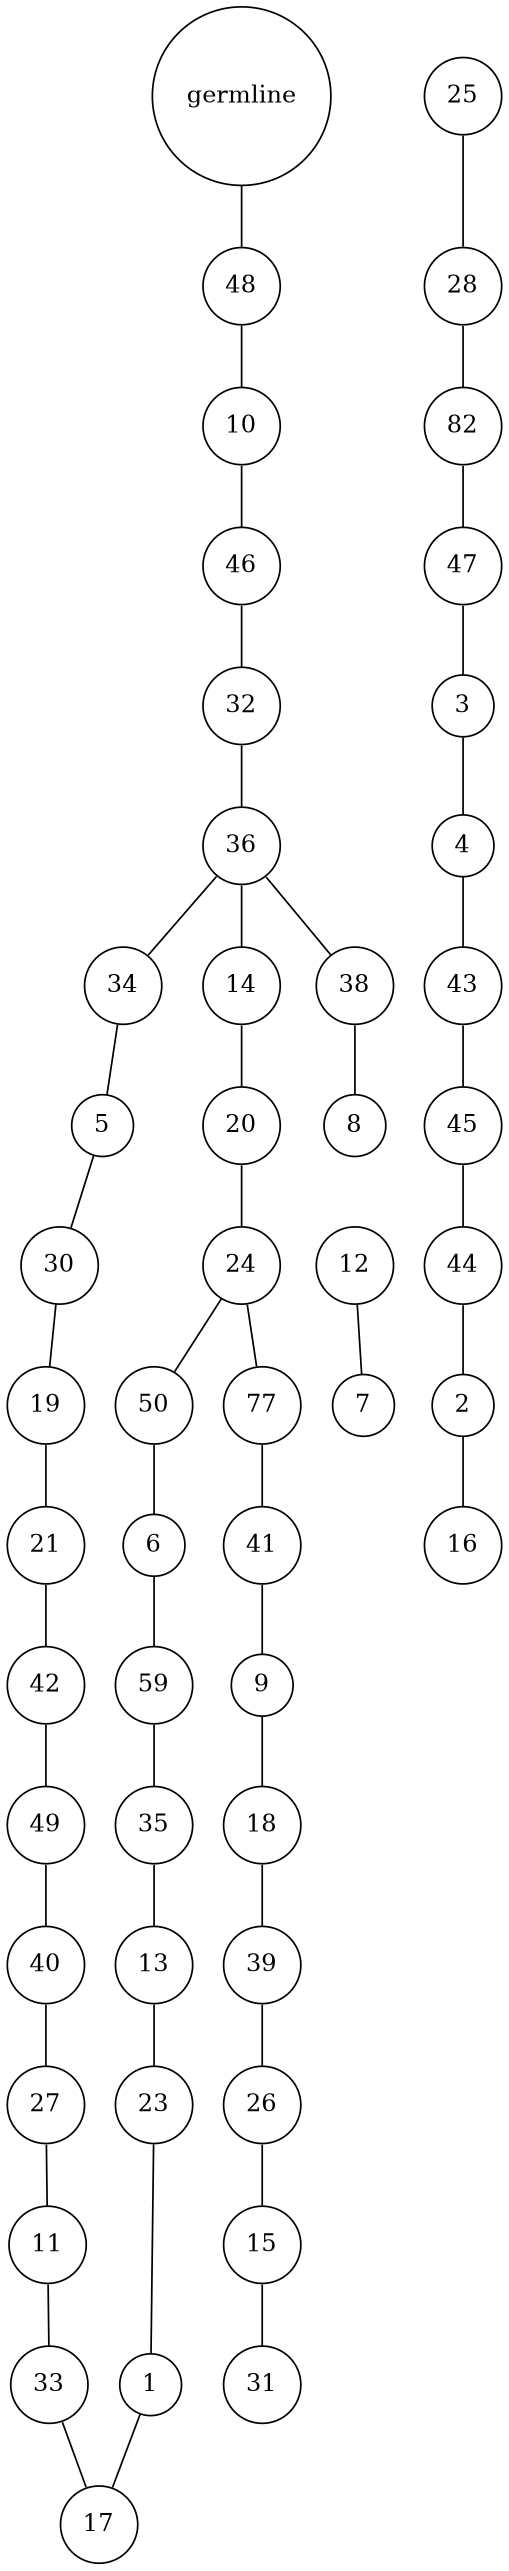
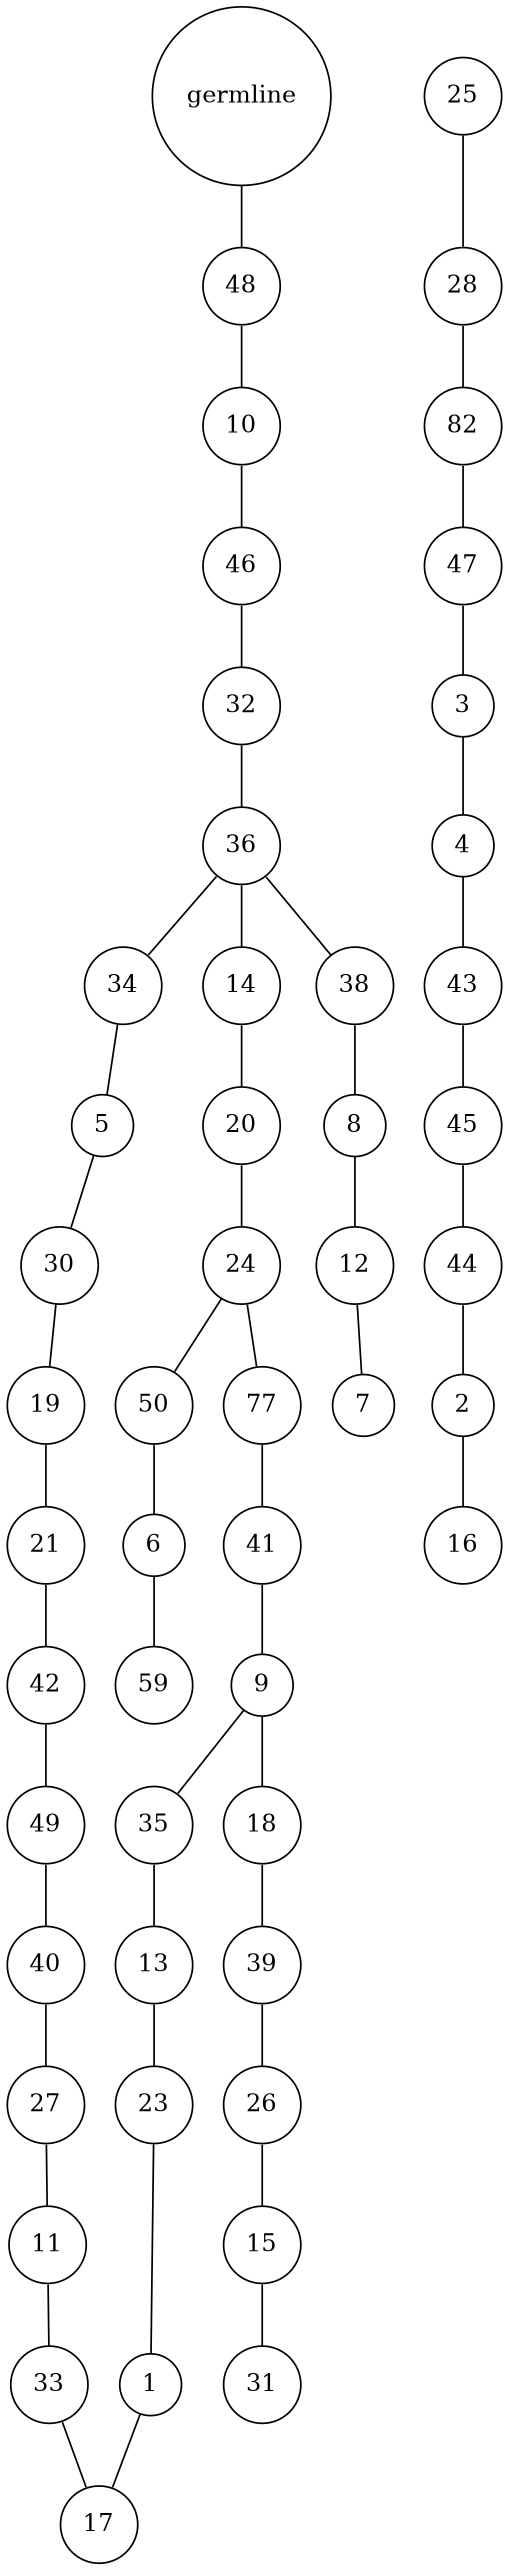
none -> (355, 1192)
(154, 1755) -> (211, 1752)
